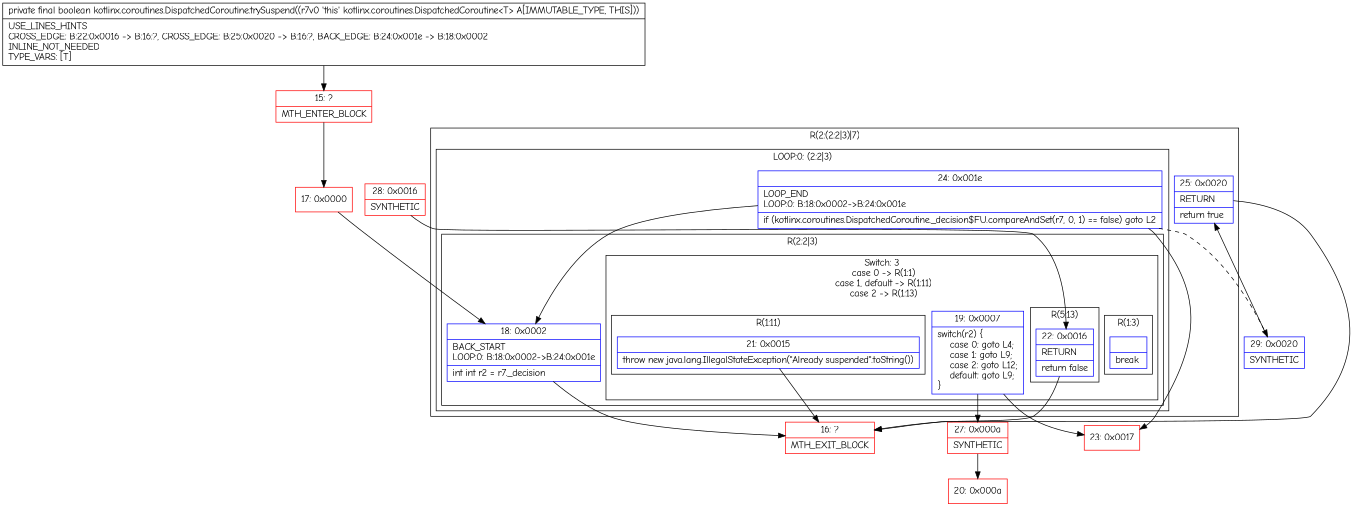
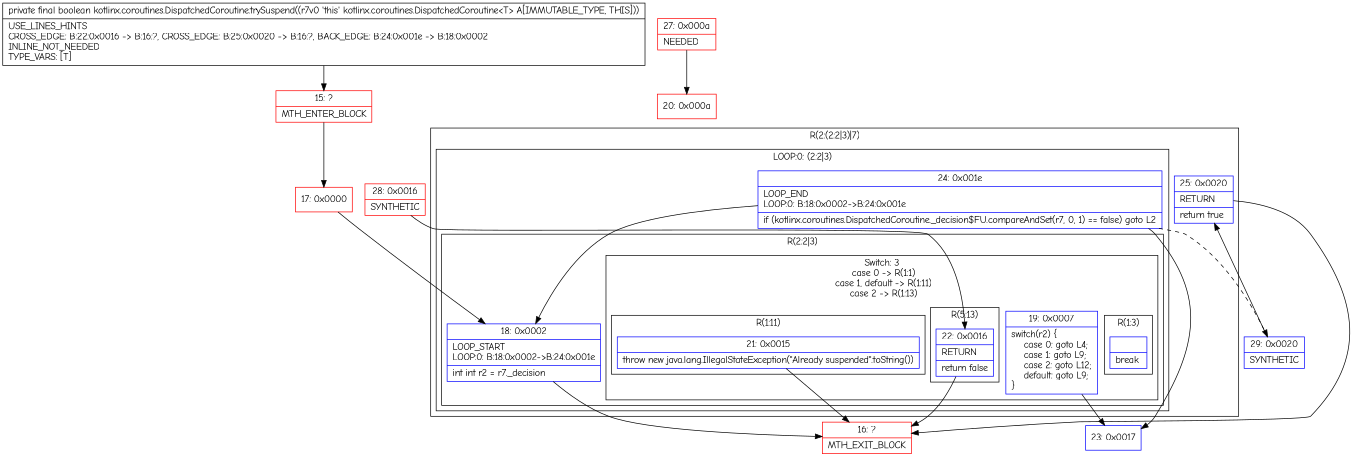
(479, 347) -> (479, 347)
(978, 405) -> none
(1112, 438) -> (1113, 438)
(978, 445) -> (681, 42)
